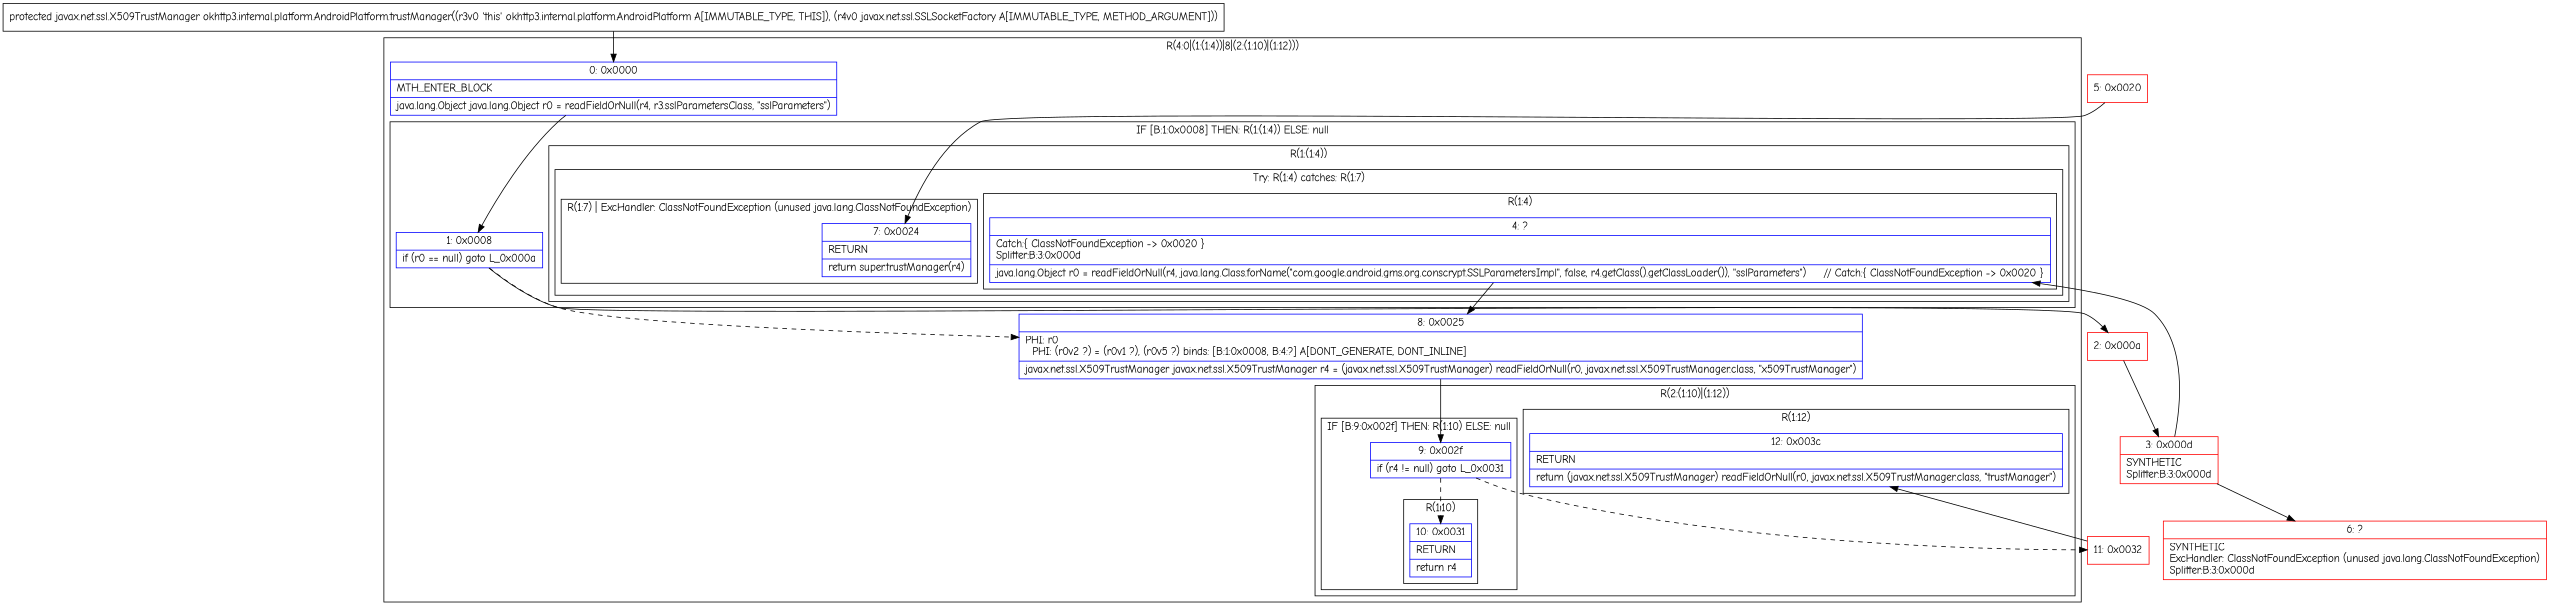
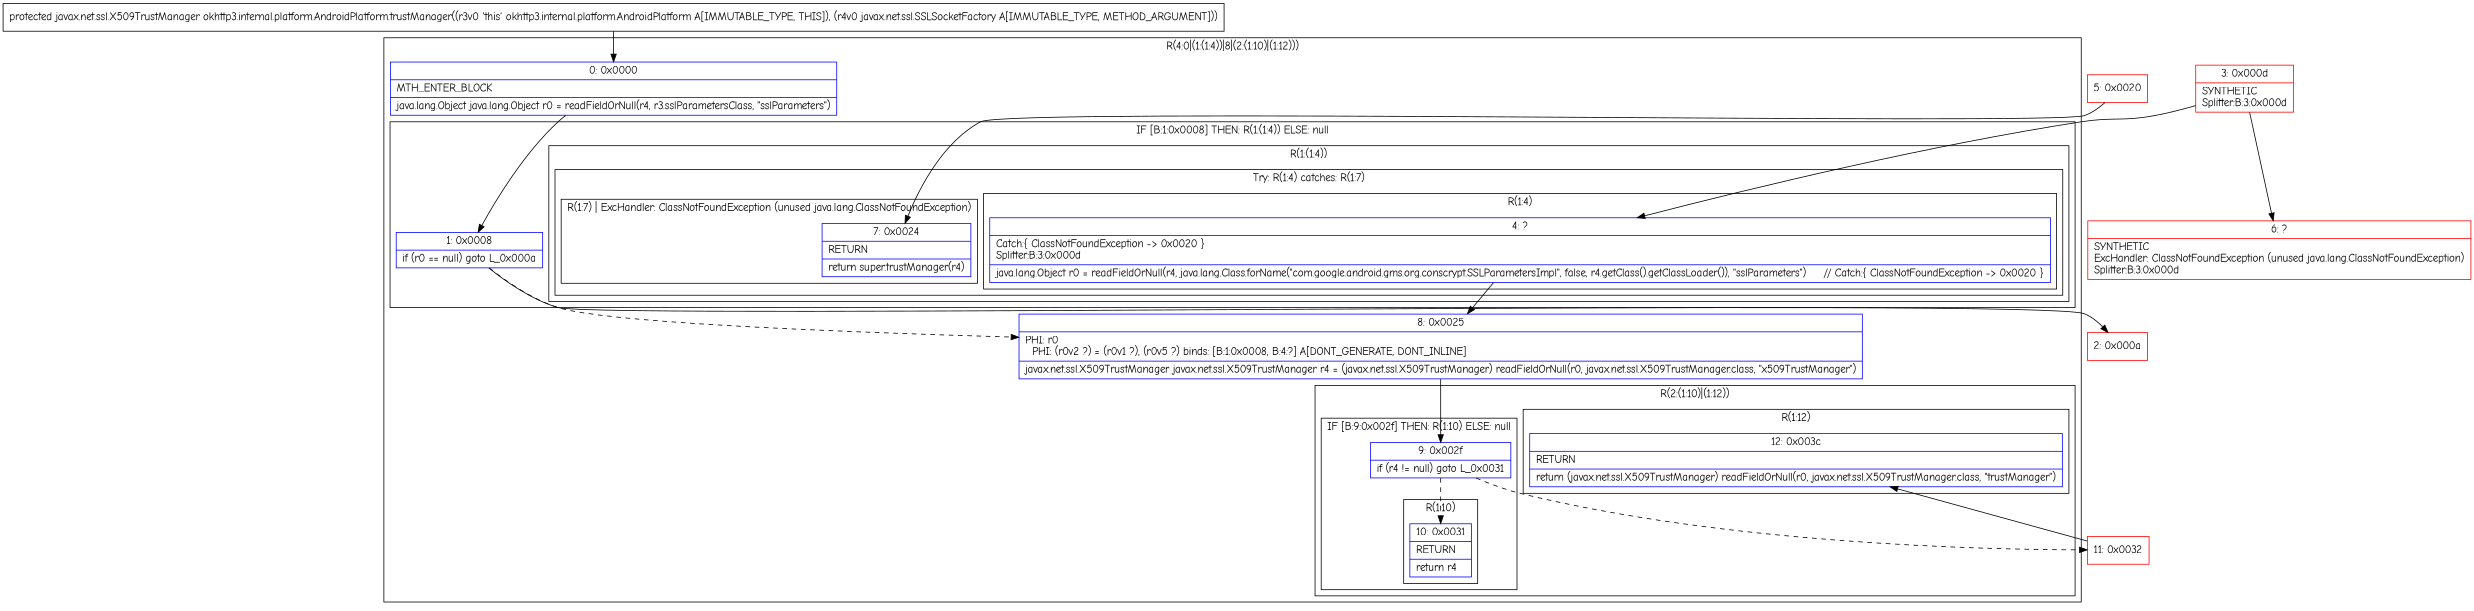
(2140, 395) -> none
